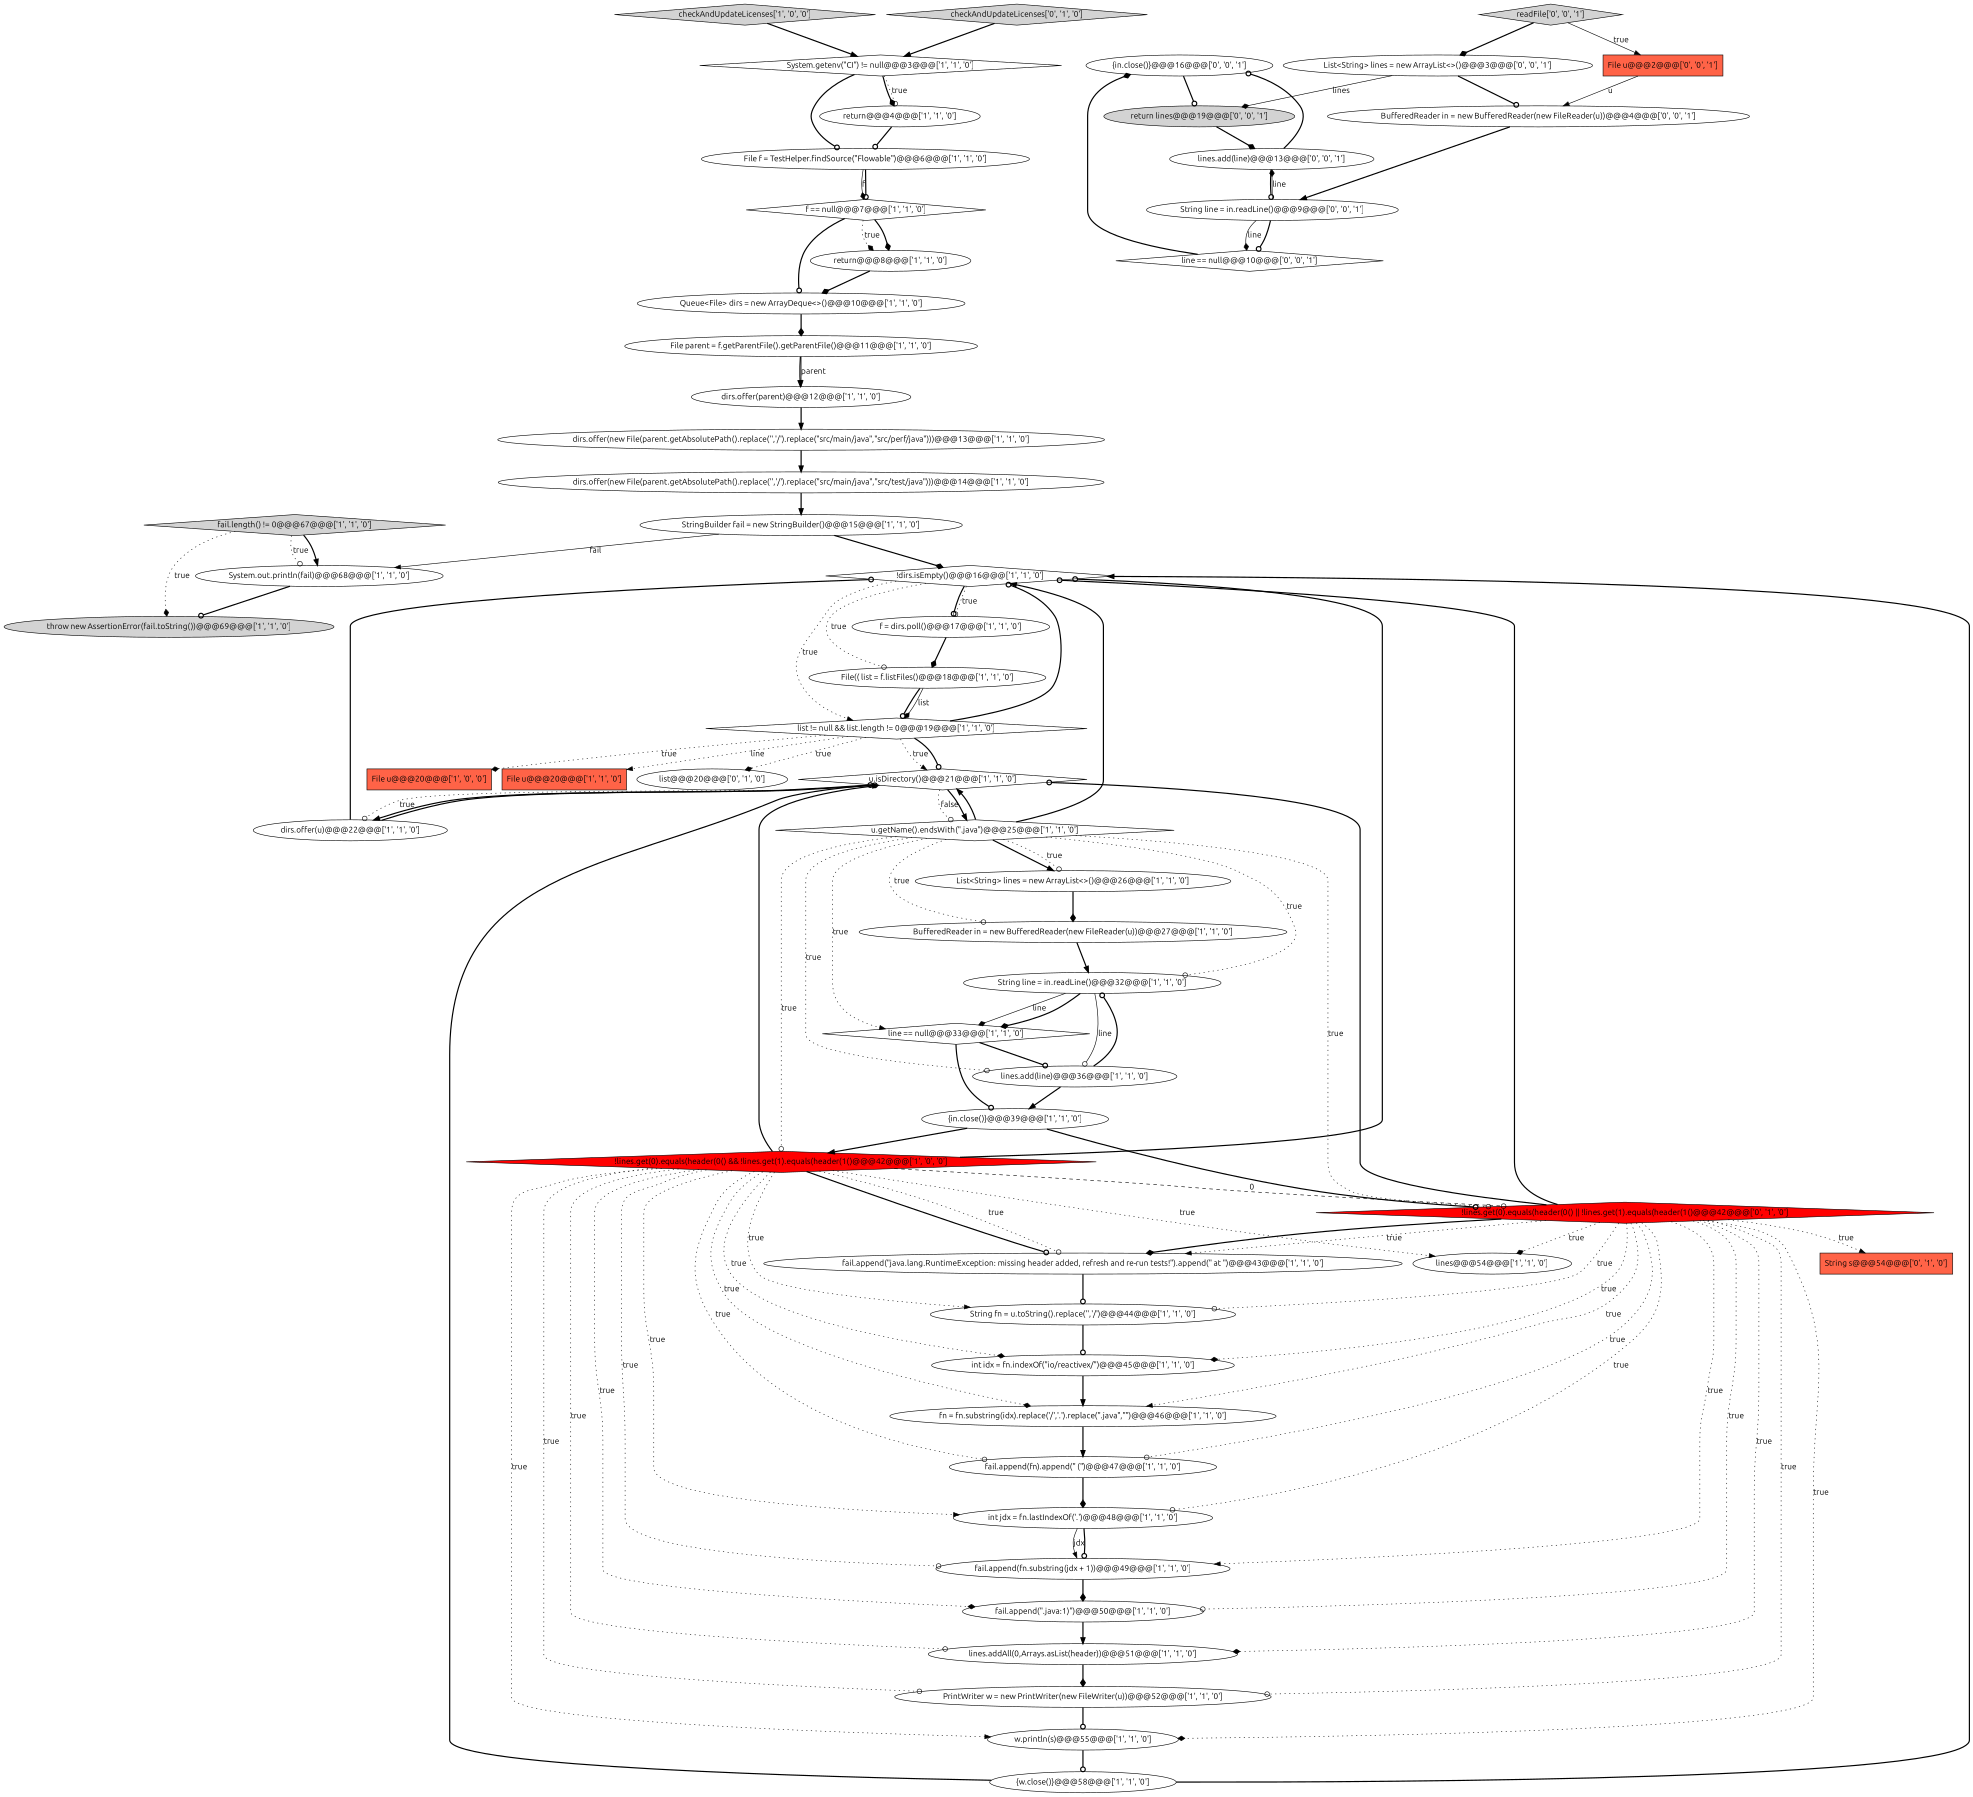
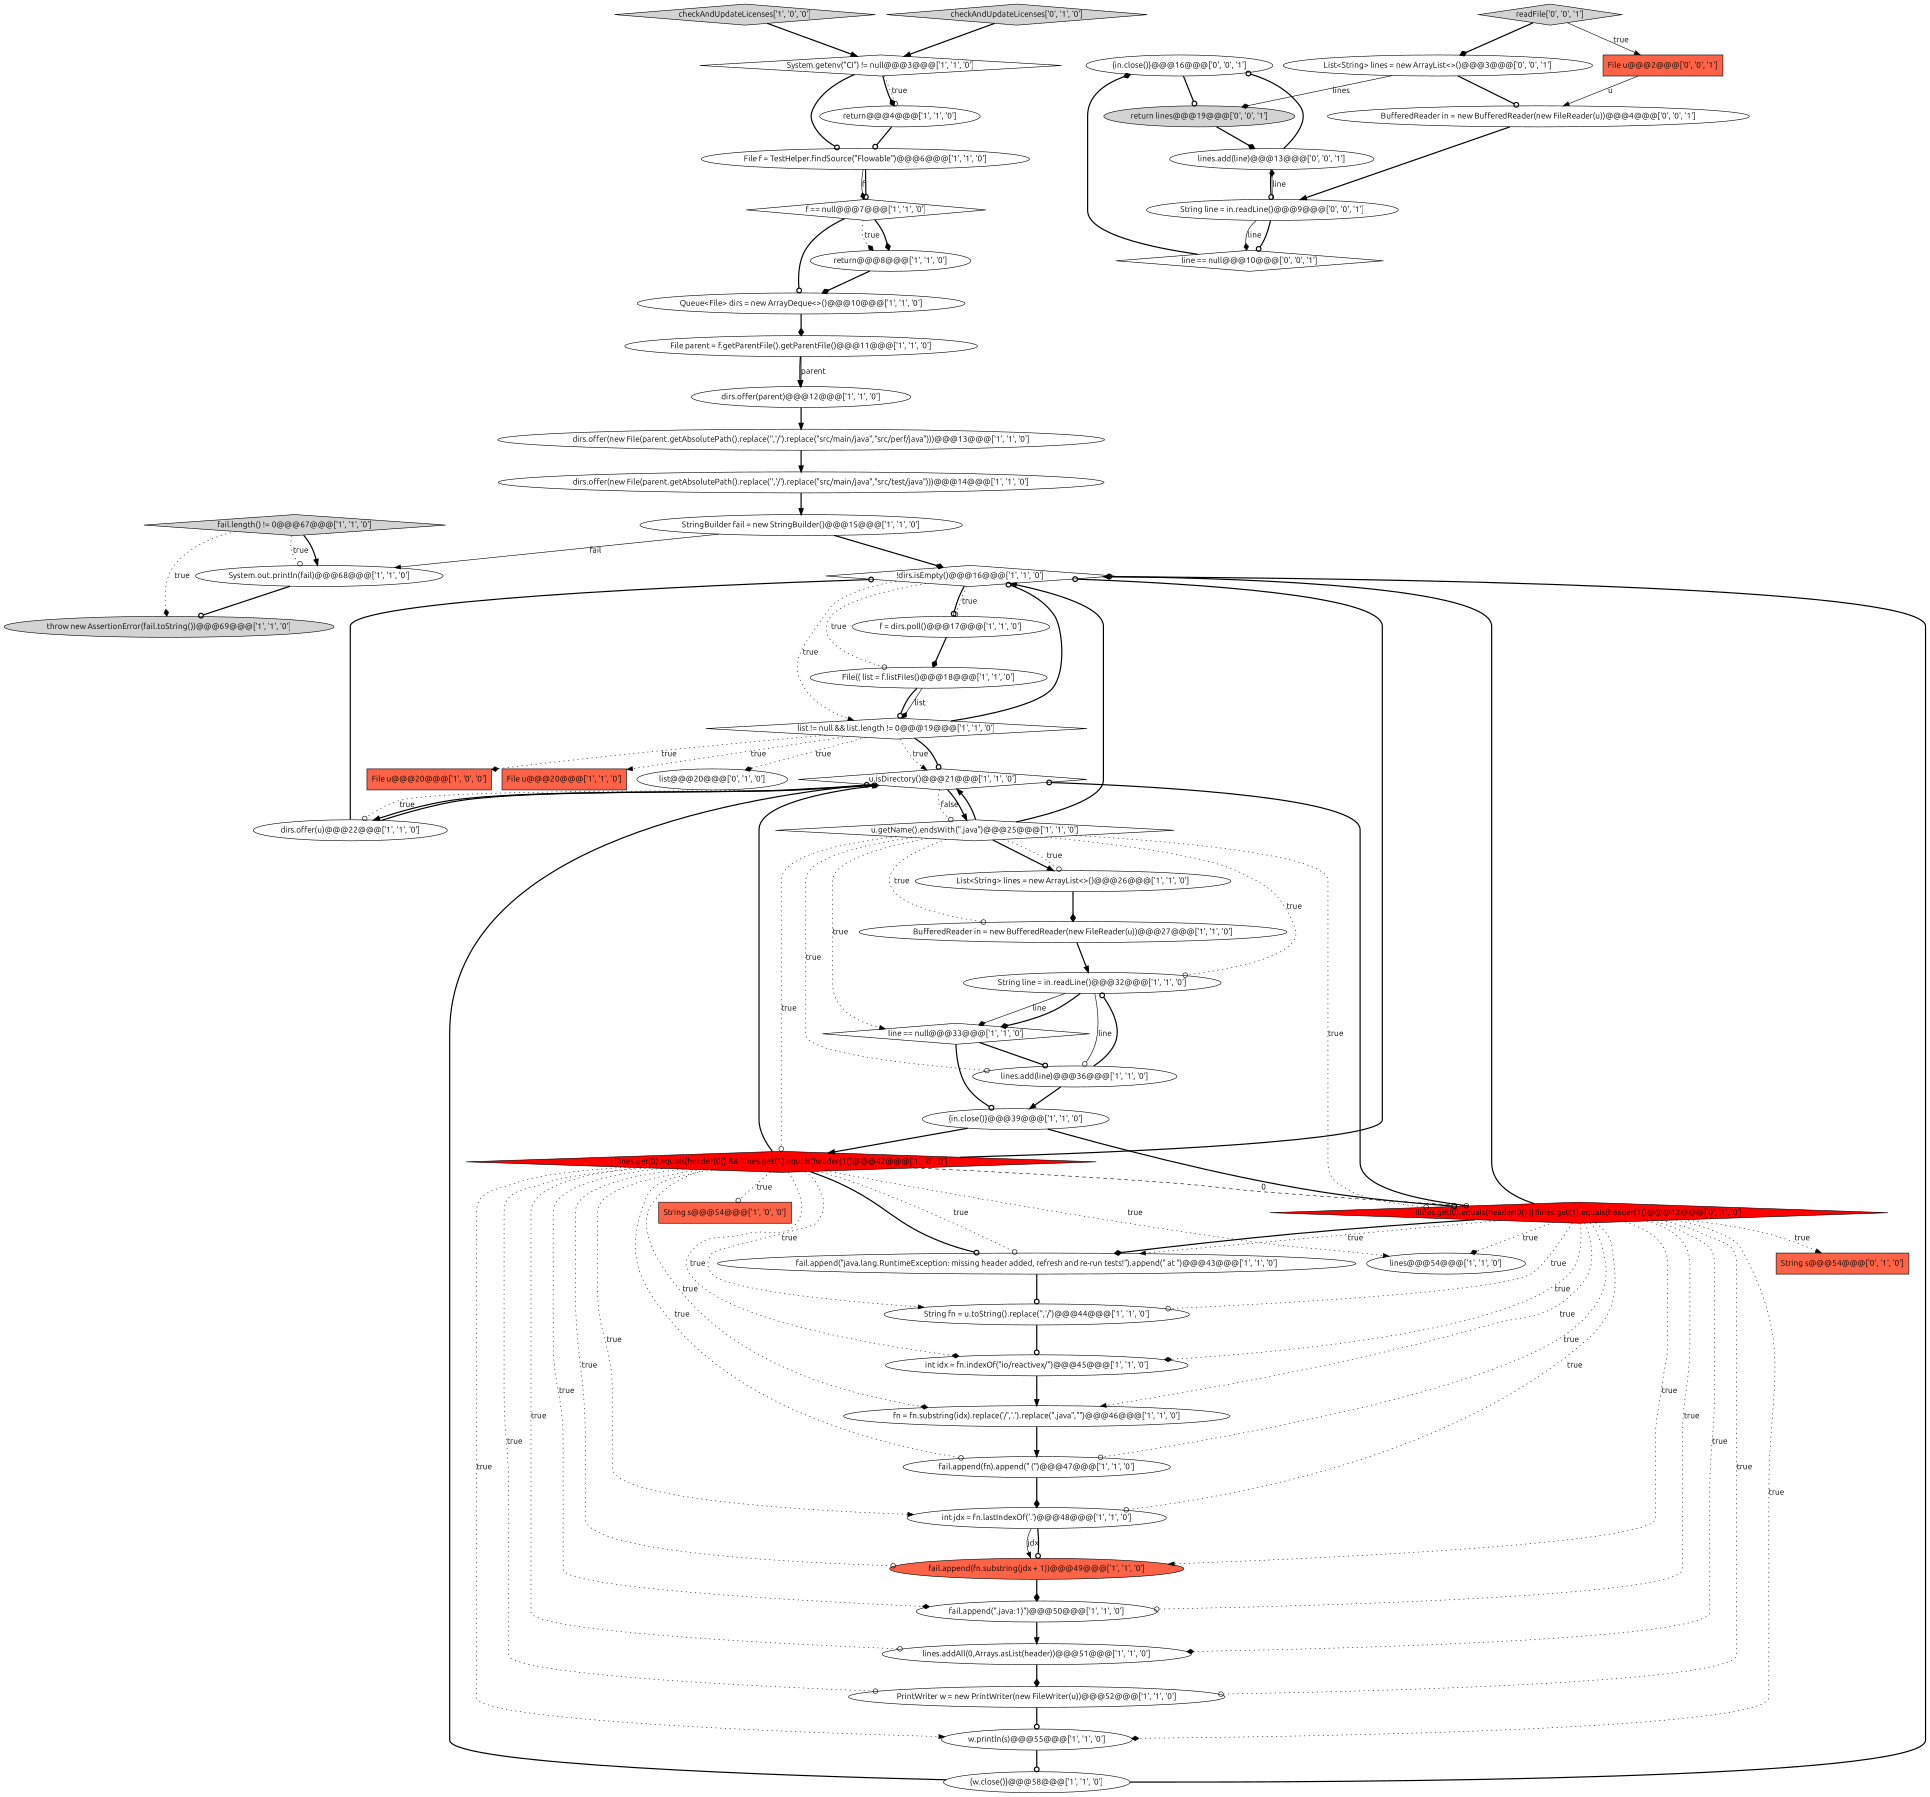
(758, 754) -> (759, 754)
none -> (725, 1213)
(1083, 1569) -> (1037, 1569)
